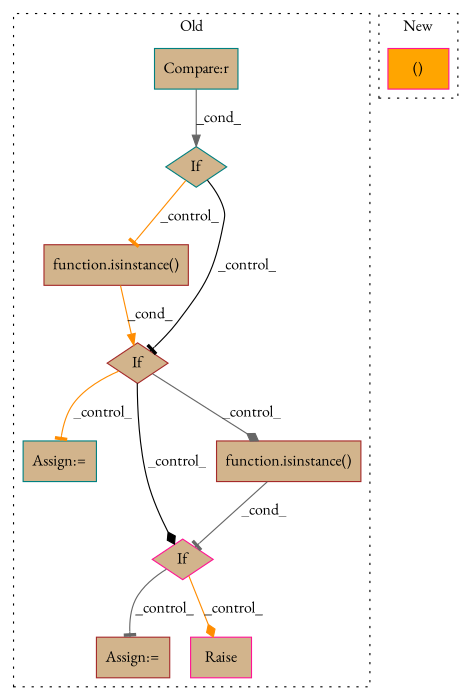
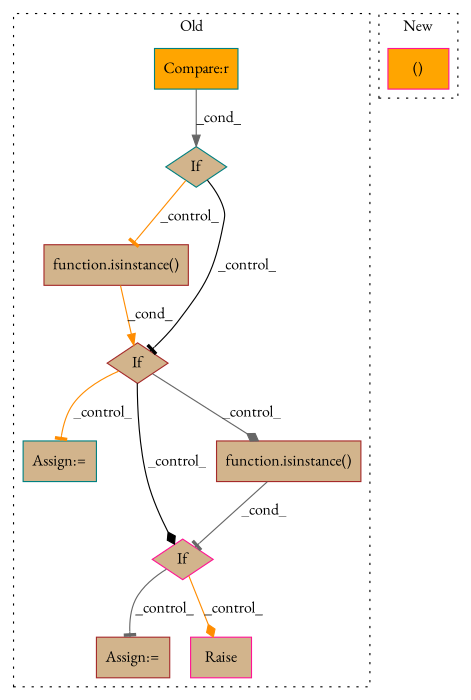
(196, 69) -> (196, 69)
